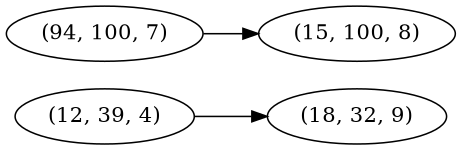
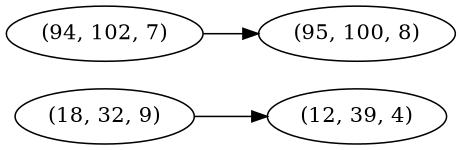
(105, 34) -> (105, 34)
(357, 34) -> (357, 34)
(223, 116) -> (223, 116)
